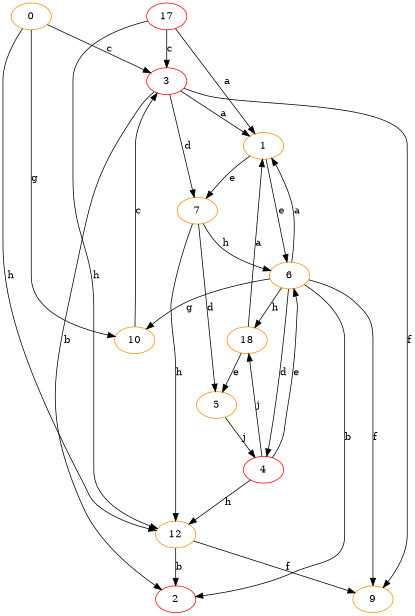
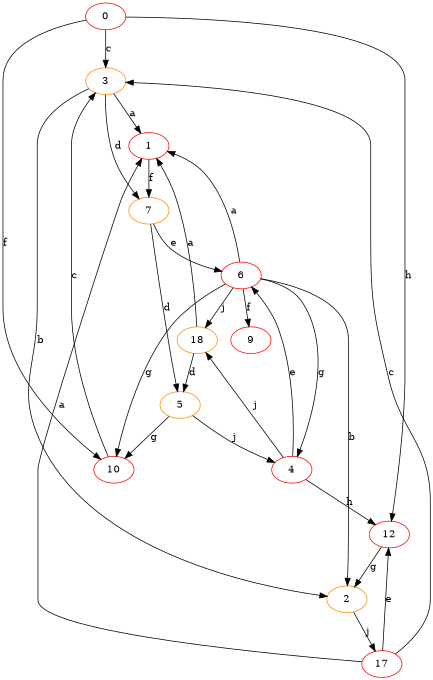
(31, 16) -> (106, 16)
(167, 81) -> (106, 81)
(264, 146) -> (149, 146)
(35, 178) -> (5, 243)
(233, 178) -> (151, 178)
(276, 207) -> none
(226, 243) -> (174, 243)
(407, 246) -> none
(97, 275) -> (389, 599)
(290, 275) -> (241, 275)
(275, 308) -> (224, 308)
(135, 340) -> (114, 470)
(176, 367) -> none
(236, 373) -> (193, 373)
(284, 373) -> (322, 373)
none -> (150, 435)
(176, 535) -> (389, 535)
(271, 566) -> none
(179, 567) -> (374, 567)
(176, 599) -> (347, 599)
(373, 599) -> (251, 340)
none -> (363, 628)
